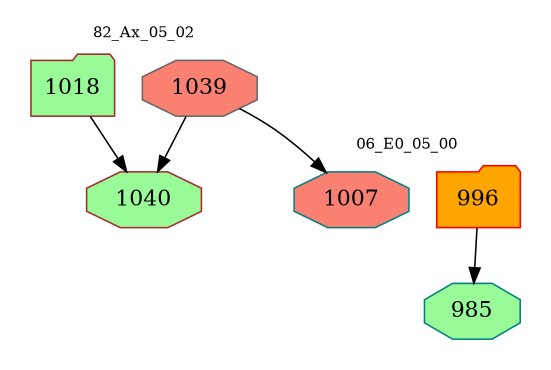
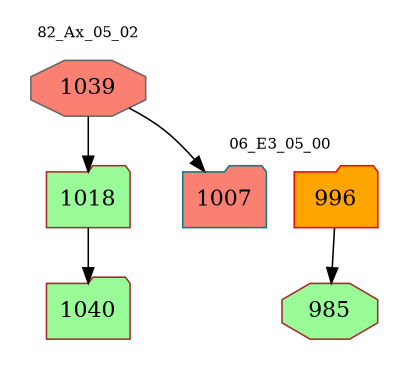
(175, 137) -> (88, 136)
(407, 145) -> (280, 145)
(144, 200) -> (88, 311)
(352, 200) -> (225, 200)
(472, 311) -> (330, 311)
